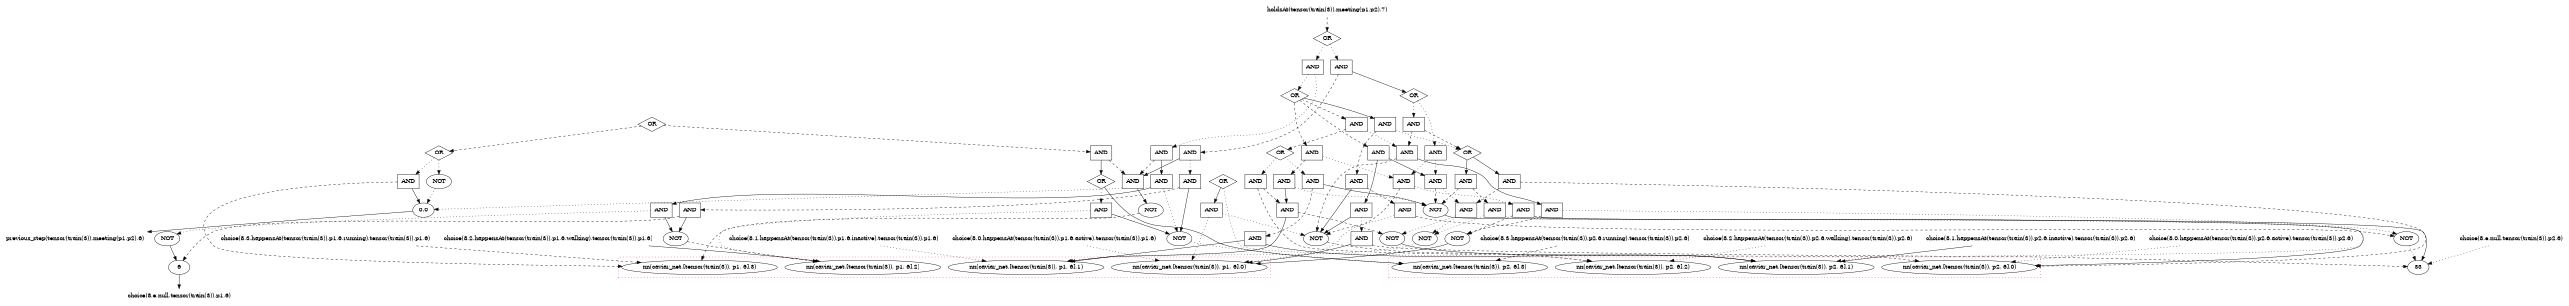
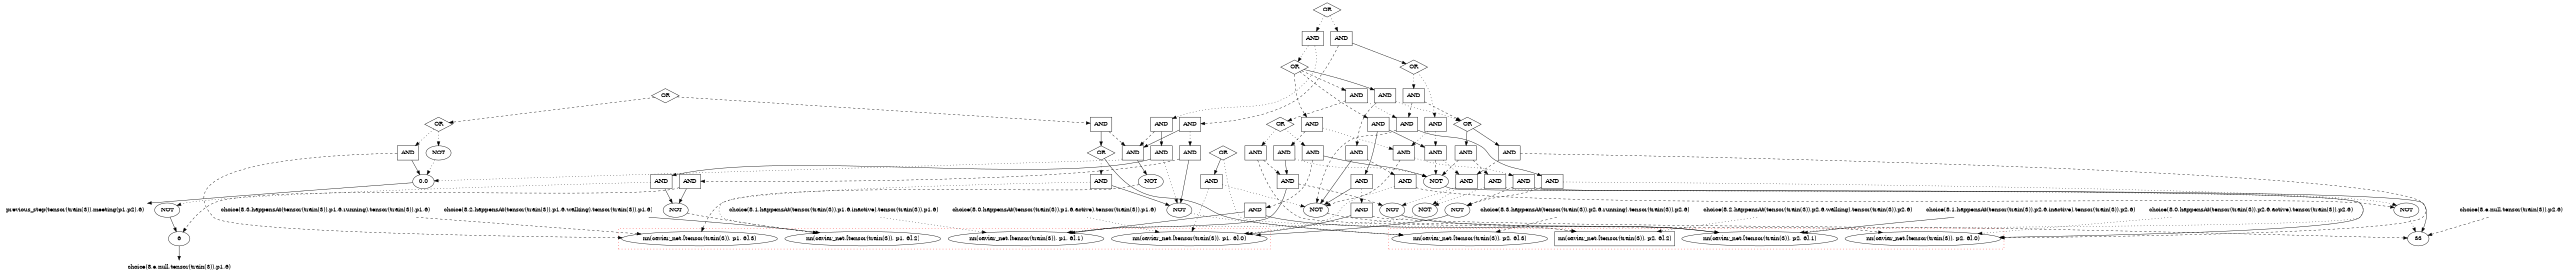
(1327, 10) -> none
(2460, 254) -> (2460, 226)
(1633, 267) -> (1615, 239)
